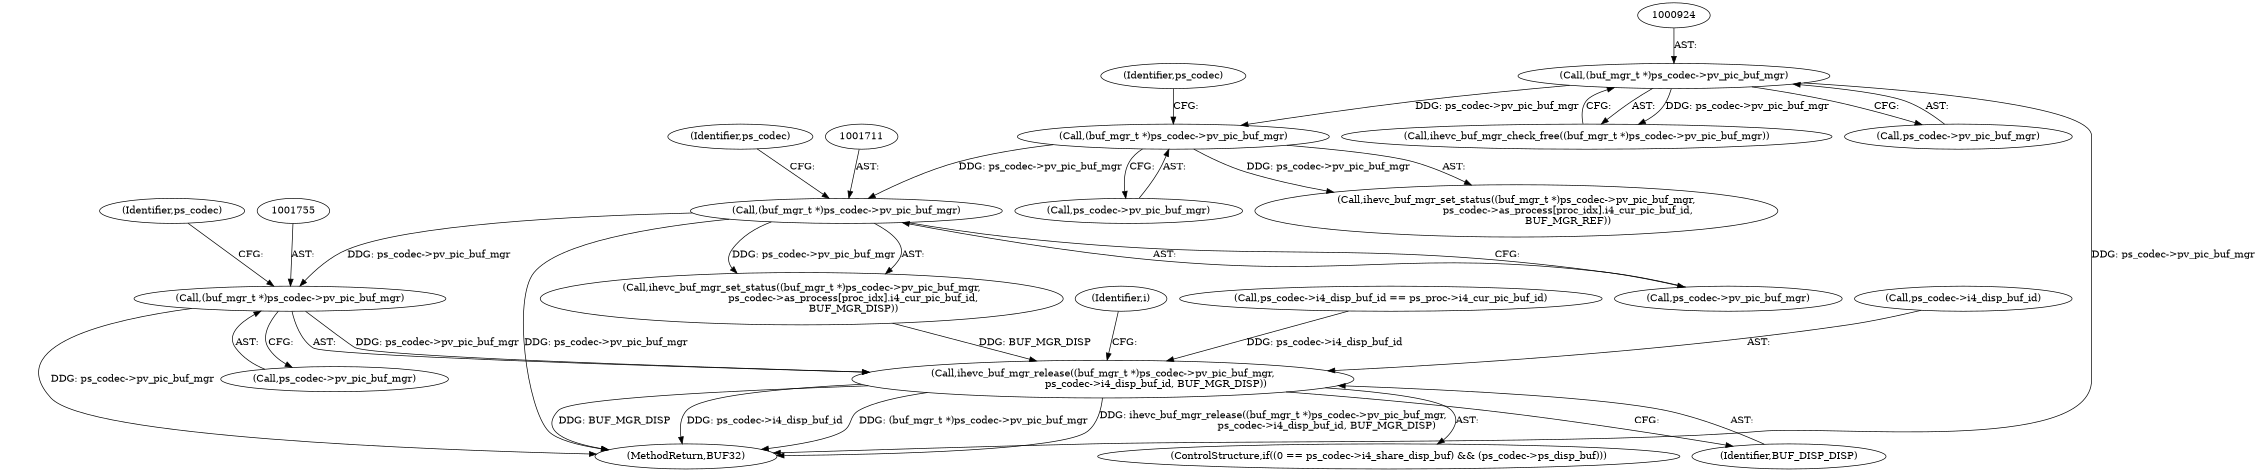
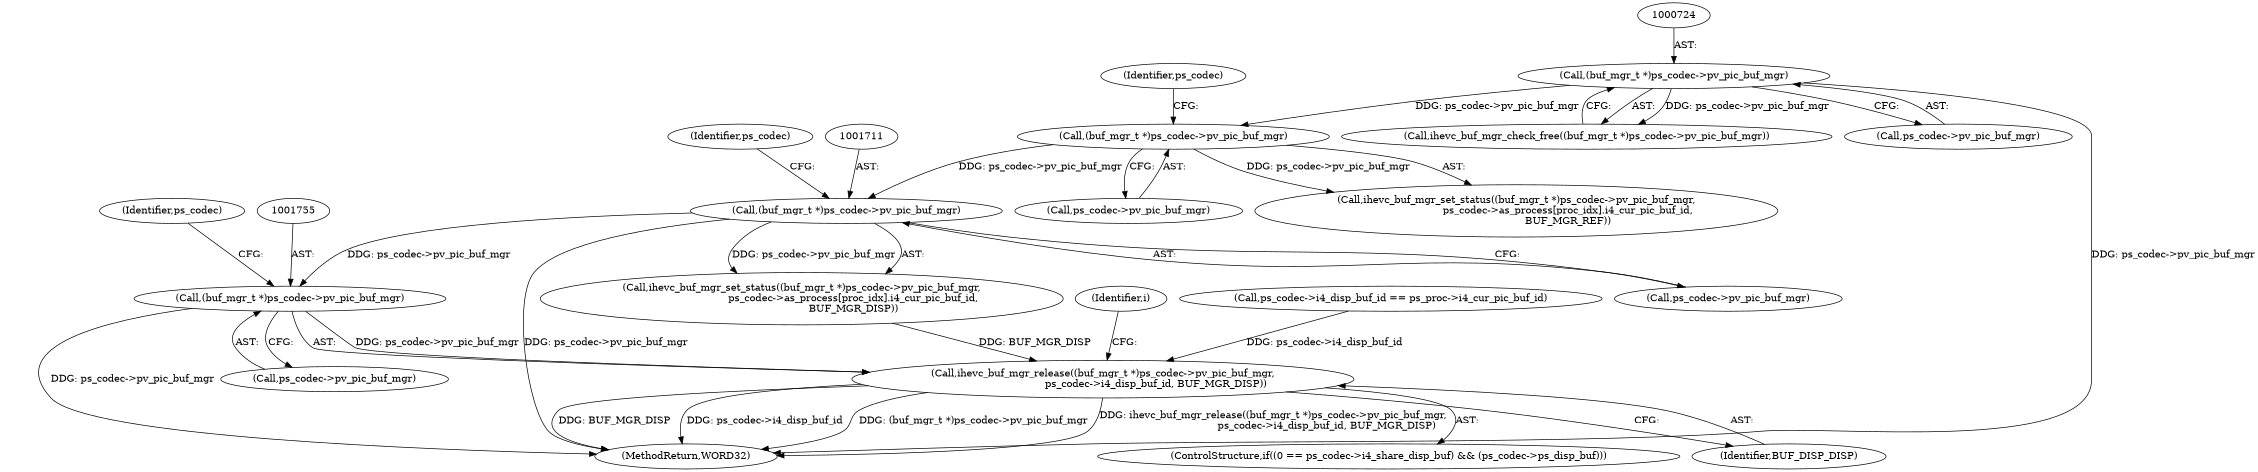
(1674, 15) -> (1674, 15)
(1963, 299) -> none
(686, 456) -> (686, 456)
